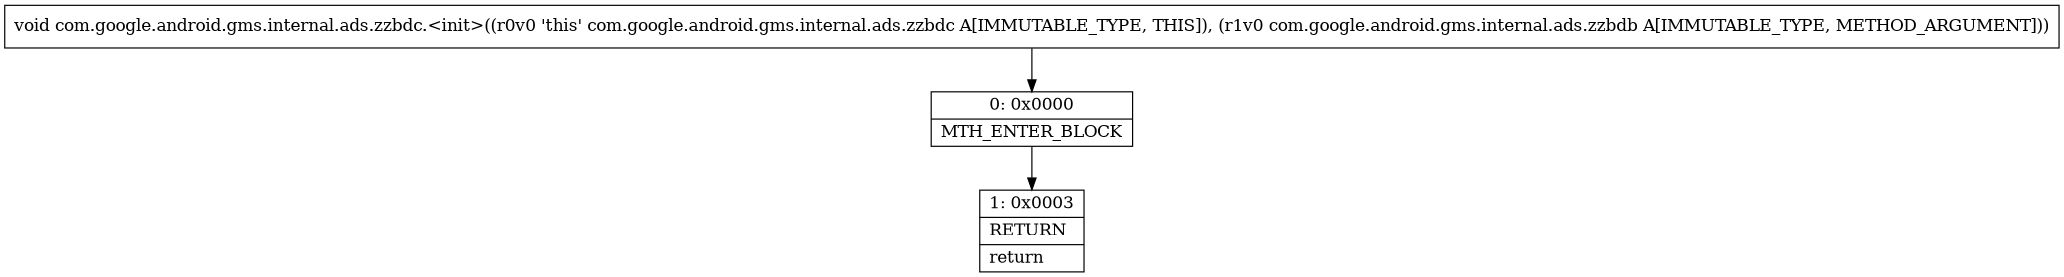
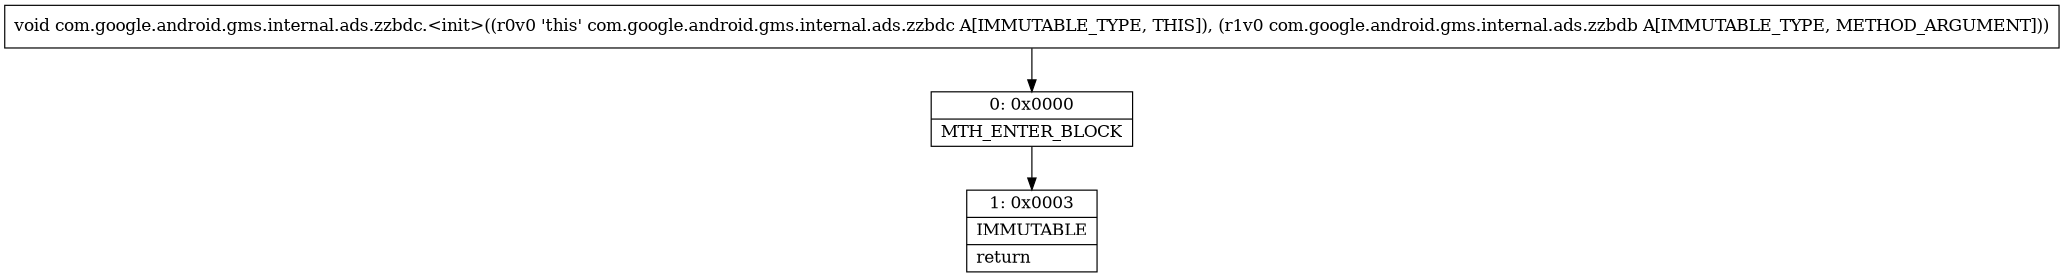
(1028, 230) -> (1032, 230)
